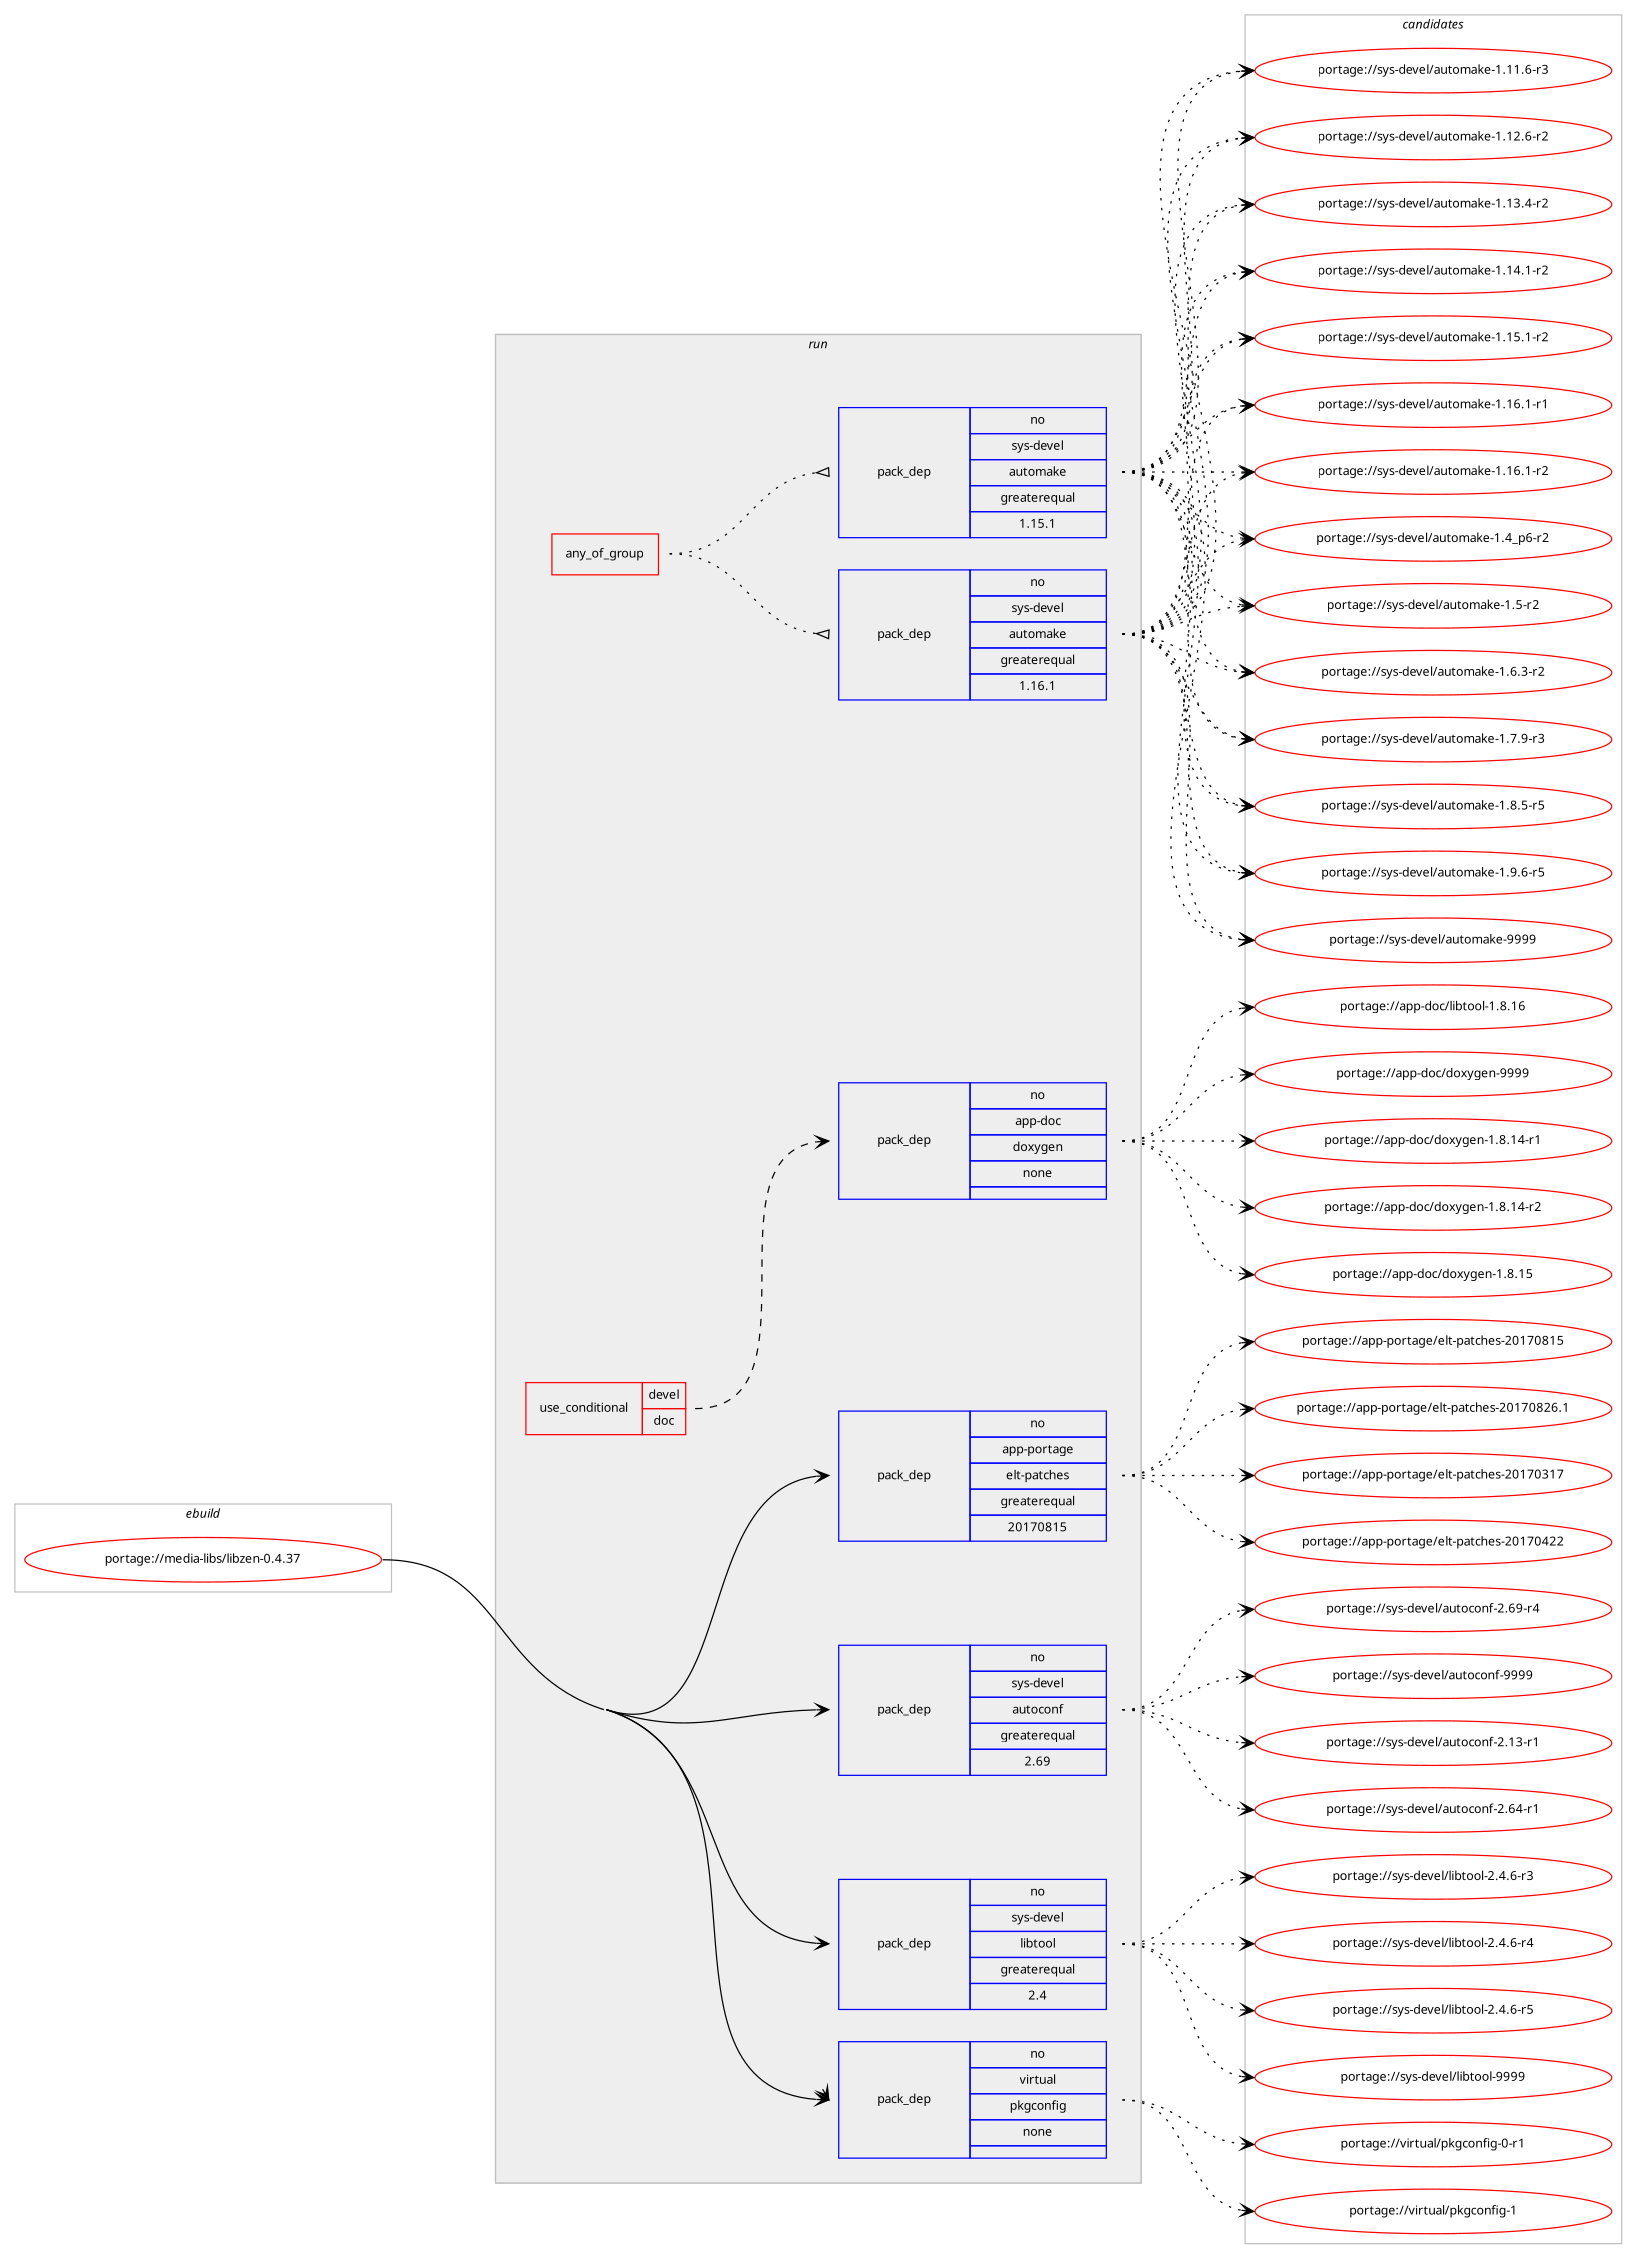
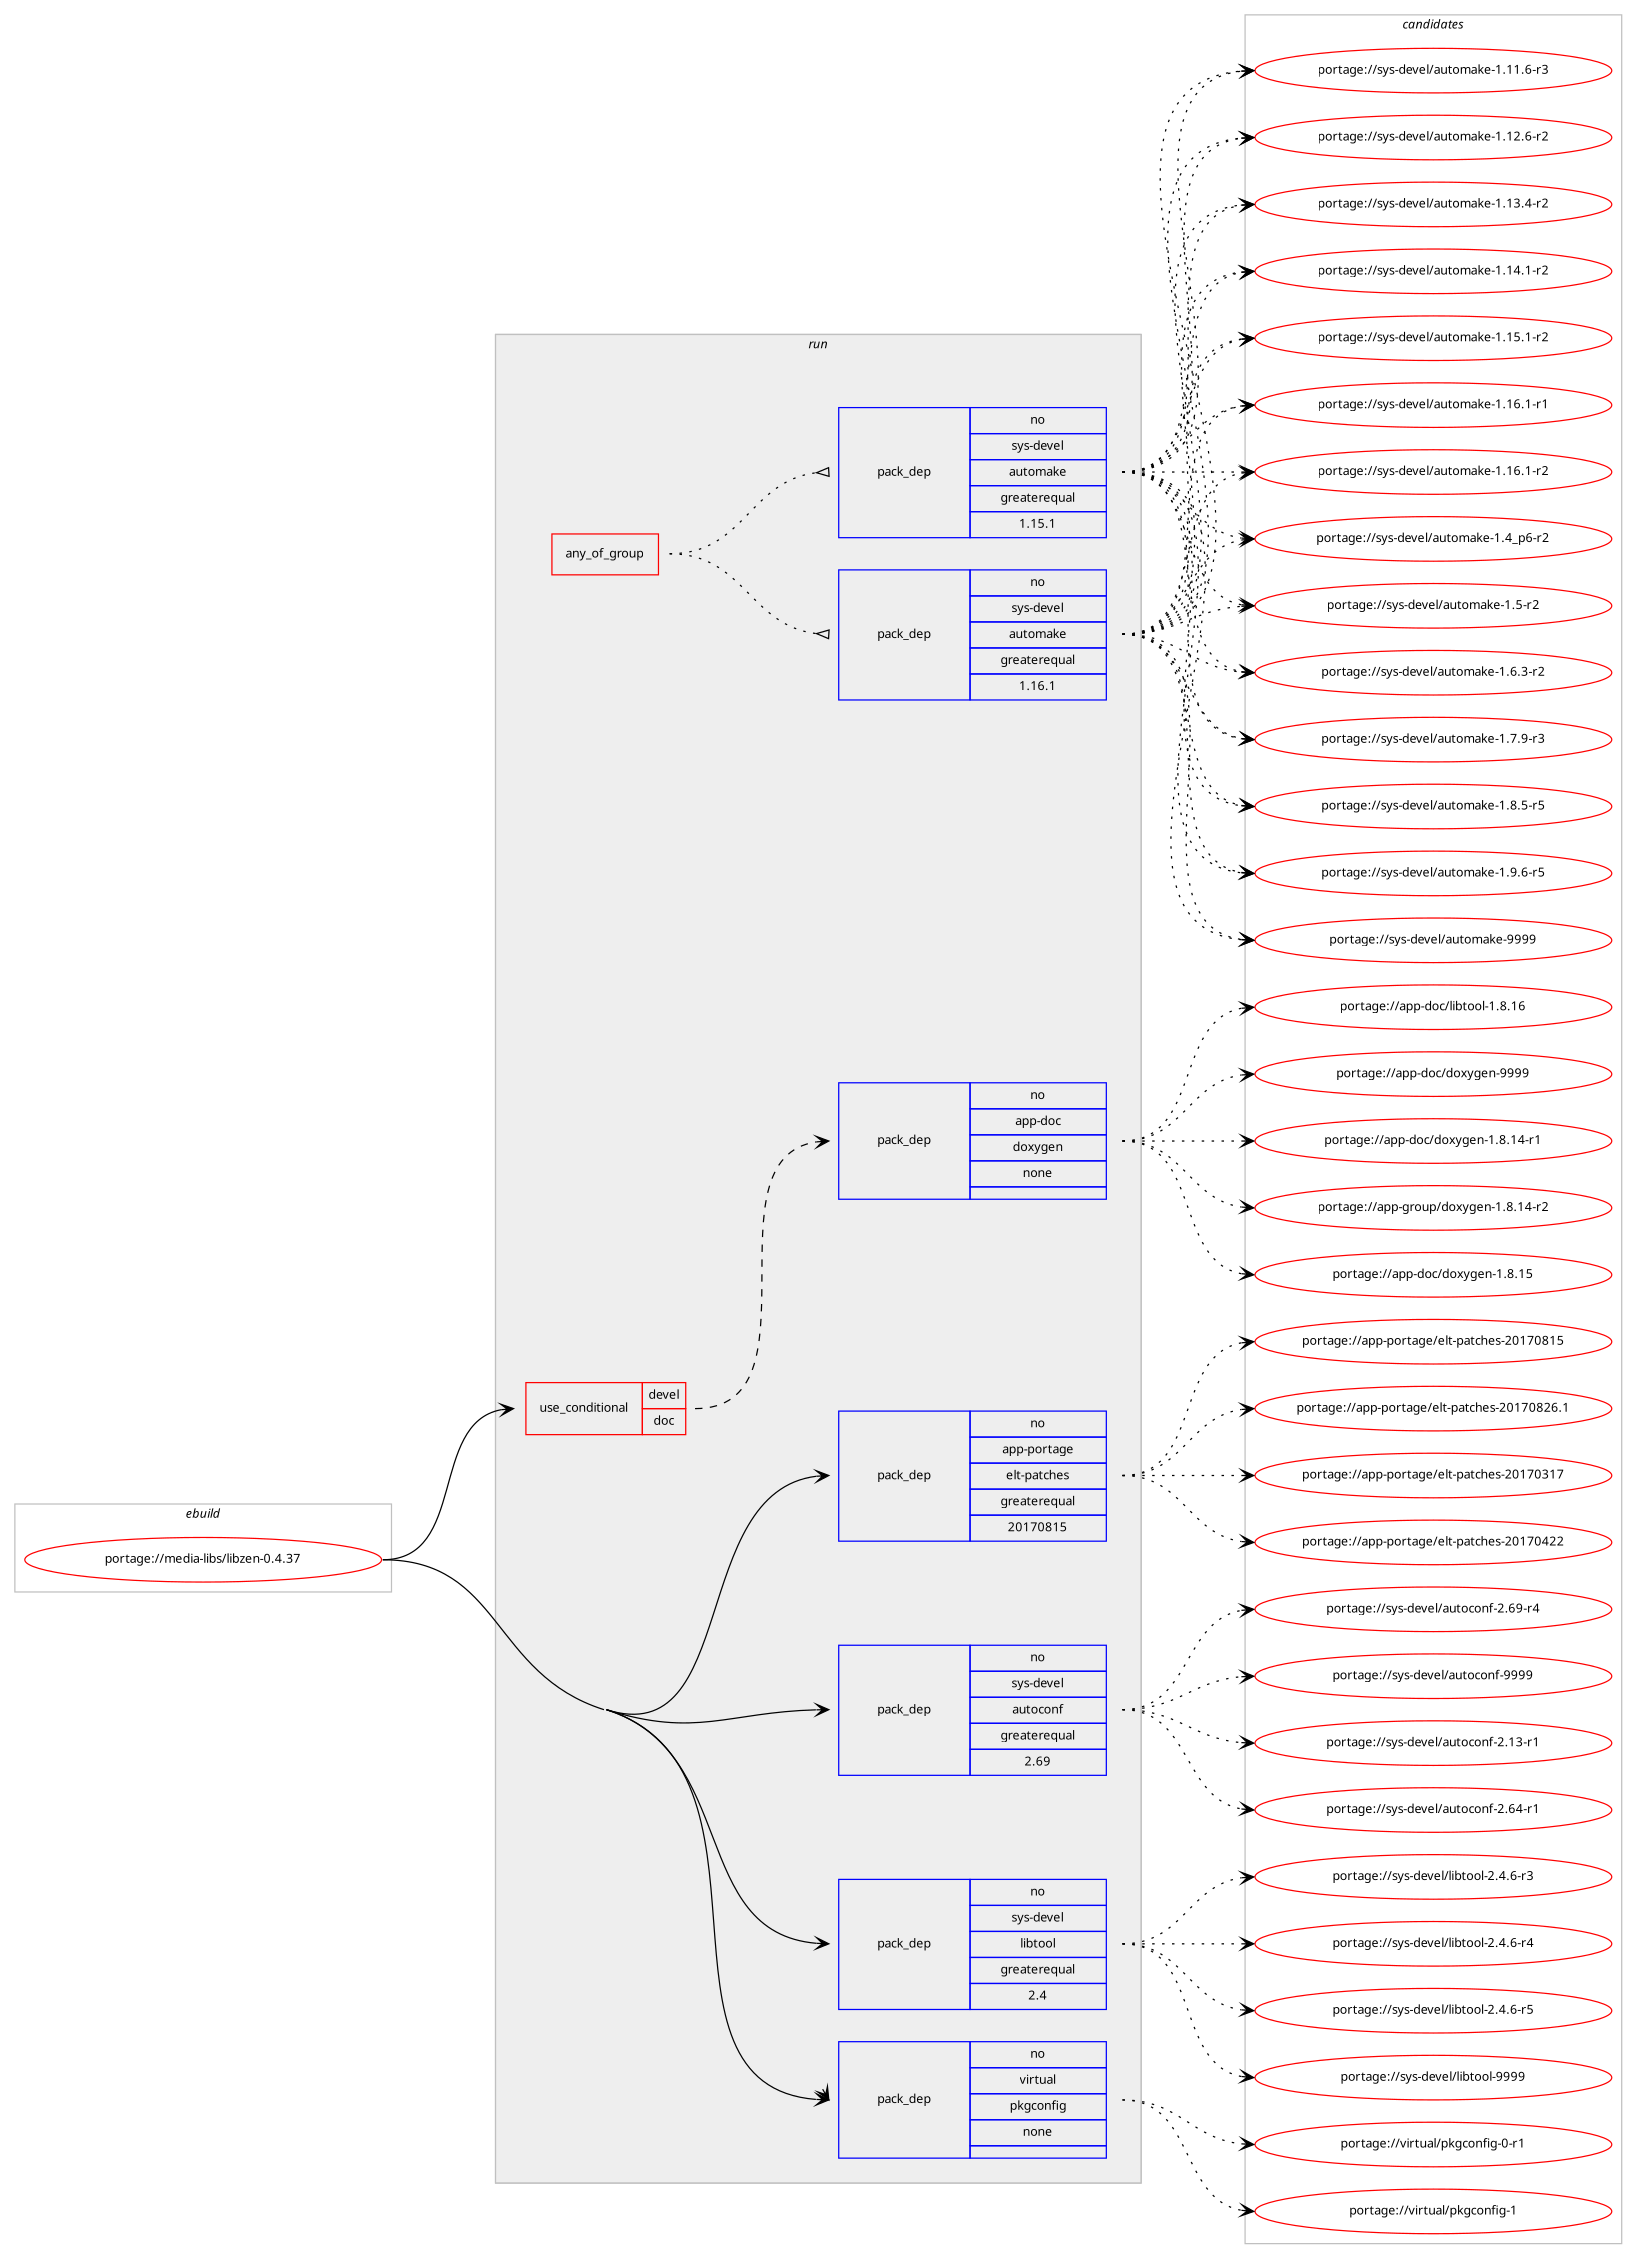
(1433, 1208) -> (1433, 1208)
none -> (446, 1490)
